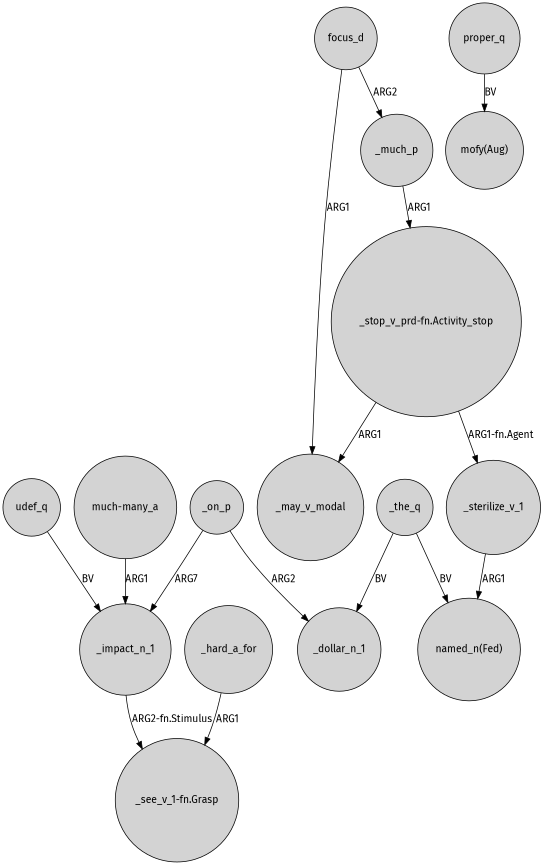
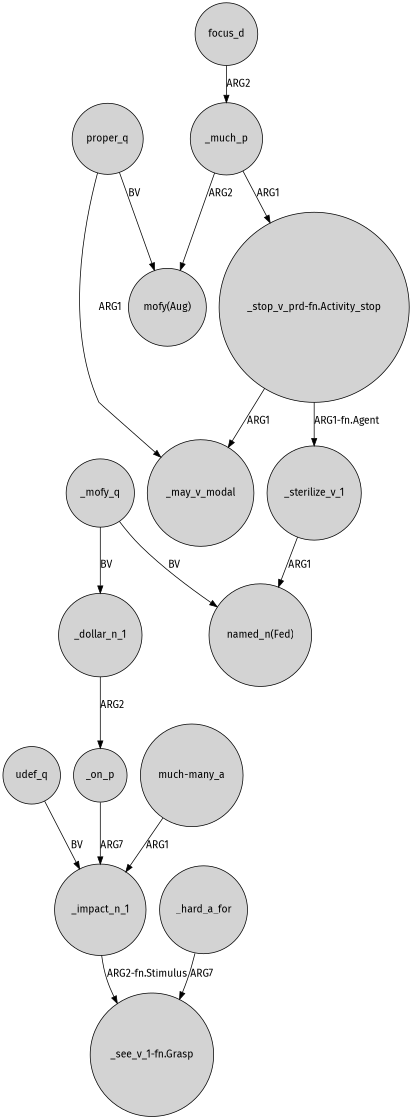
none -> (199, 218)
(322, 258) -> (81, 326)
(405, 507) -> (100, 493)
(264, 576) -> (100, 709)
(228, 720) -> (202, 974)
